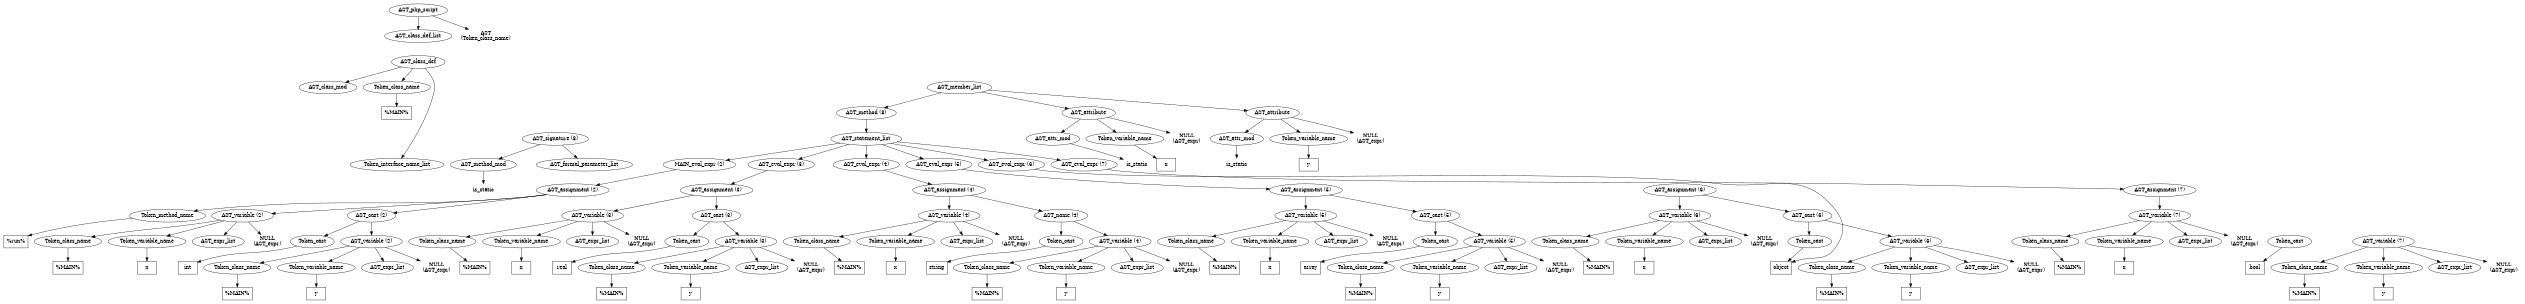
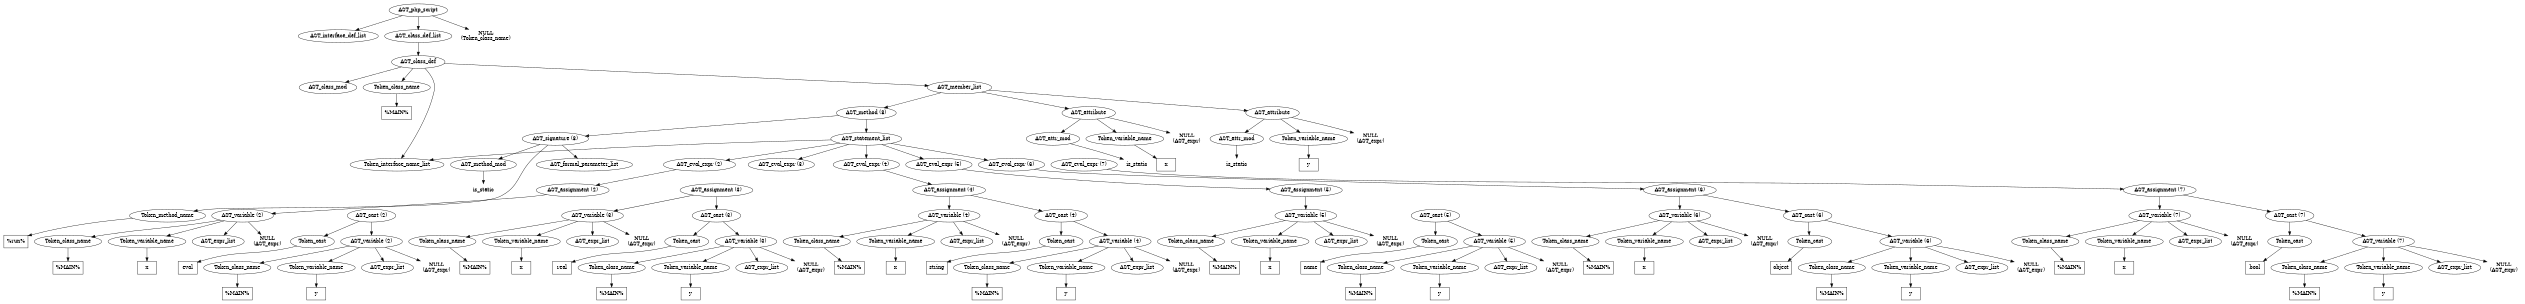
none -> (338, 36)
(486, 36) -> (486, 36)
none -> (418, 47)
none -> (685, 75)
none -> (714, 126)
(977, 150) -> (632, 147)
(699, 165) -> (699, 165)
(1482, 176) -> (1398, 183)
(751, 177) -> none
(372, 203) -> (338, 207)
(1371, 203) -> none
(471, 204) -> none
(1061, 216) -> (1061, 216)
none -> (2290, 216)
(188, 268) -> (188, 268)
(1311, 268) -> (1311, 268)
